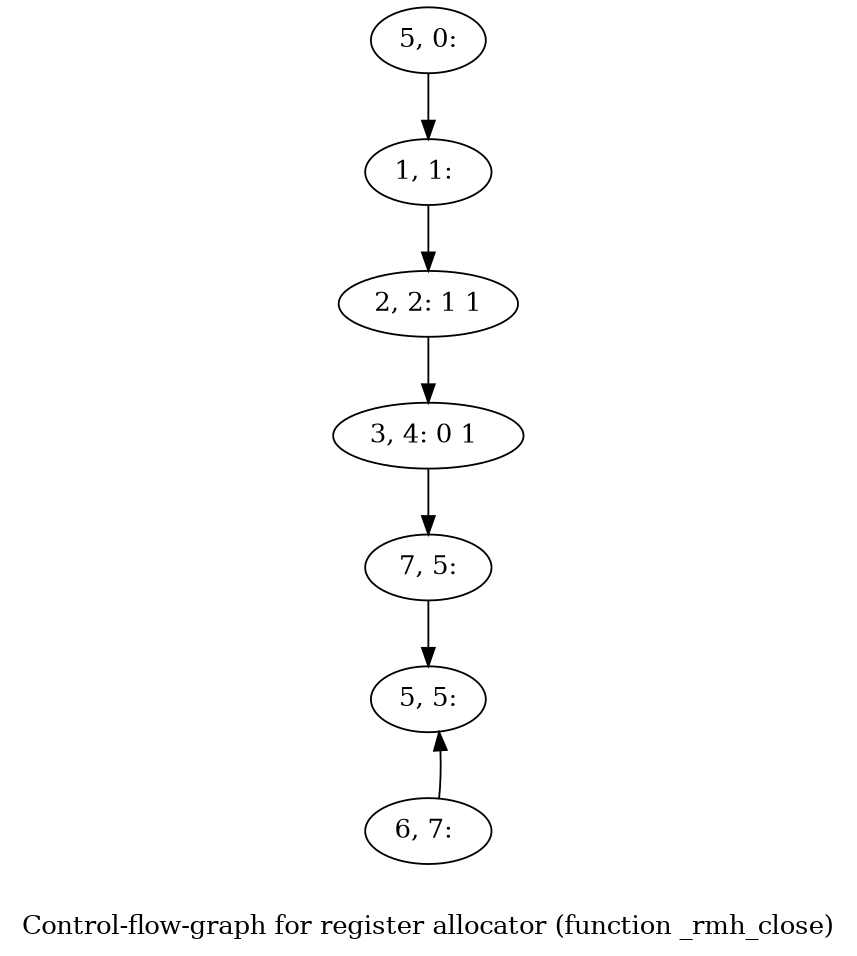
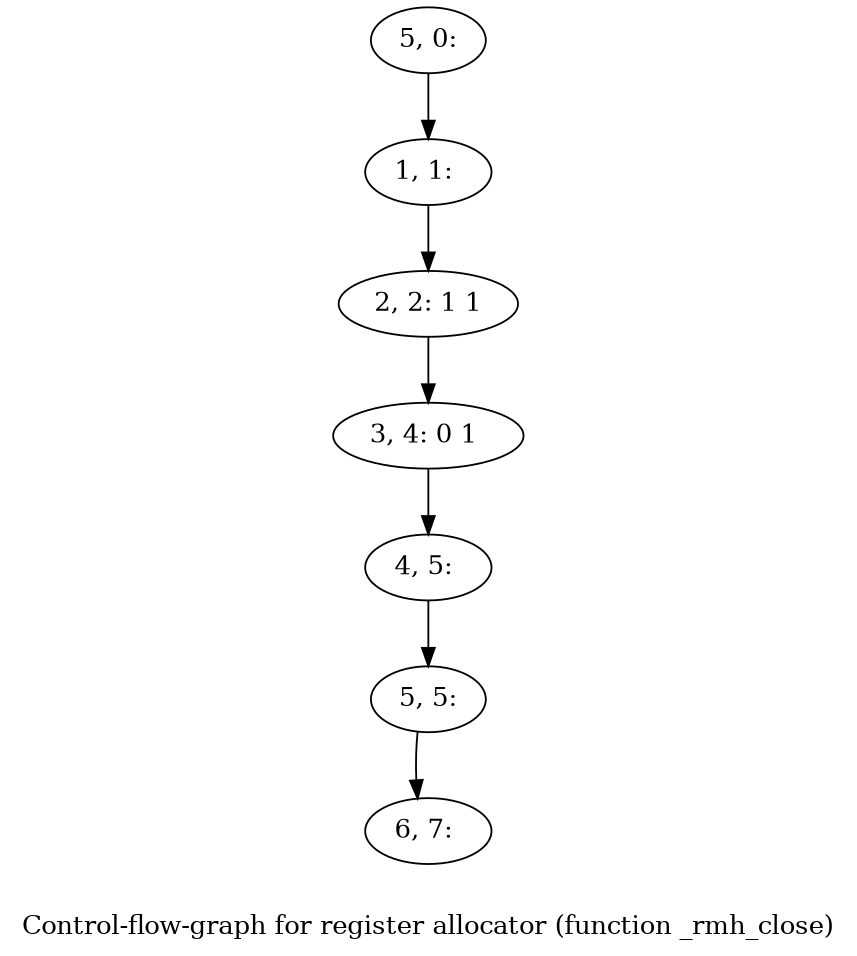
(428, 567) -> (428, 567)
(441, 775) -> (416, 756)
